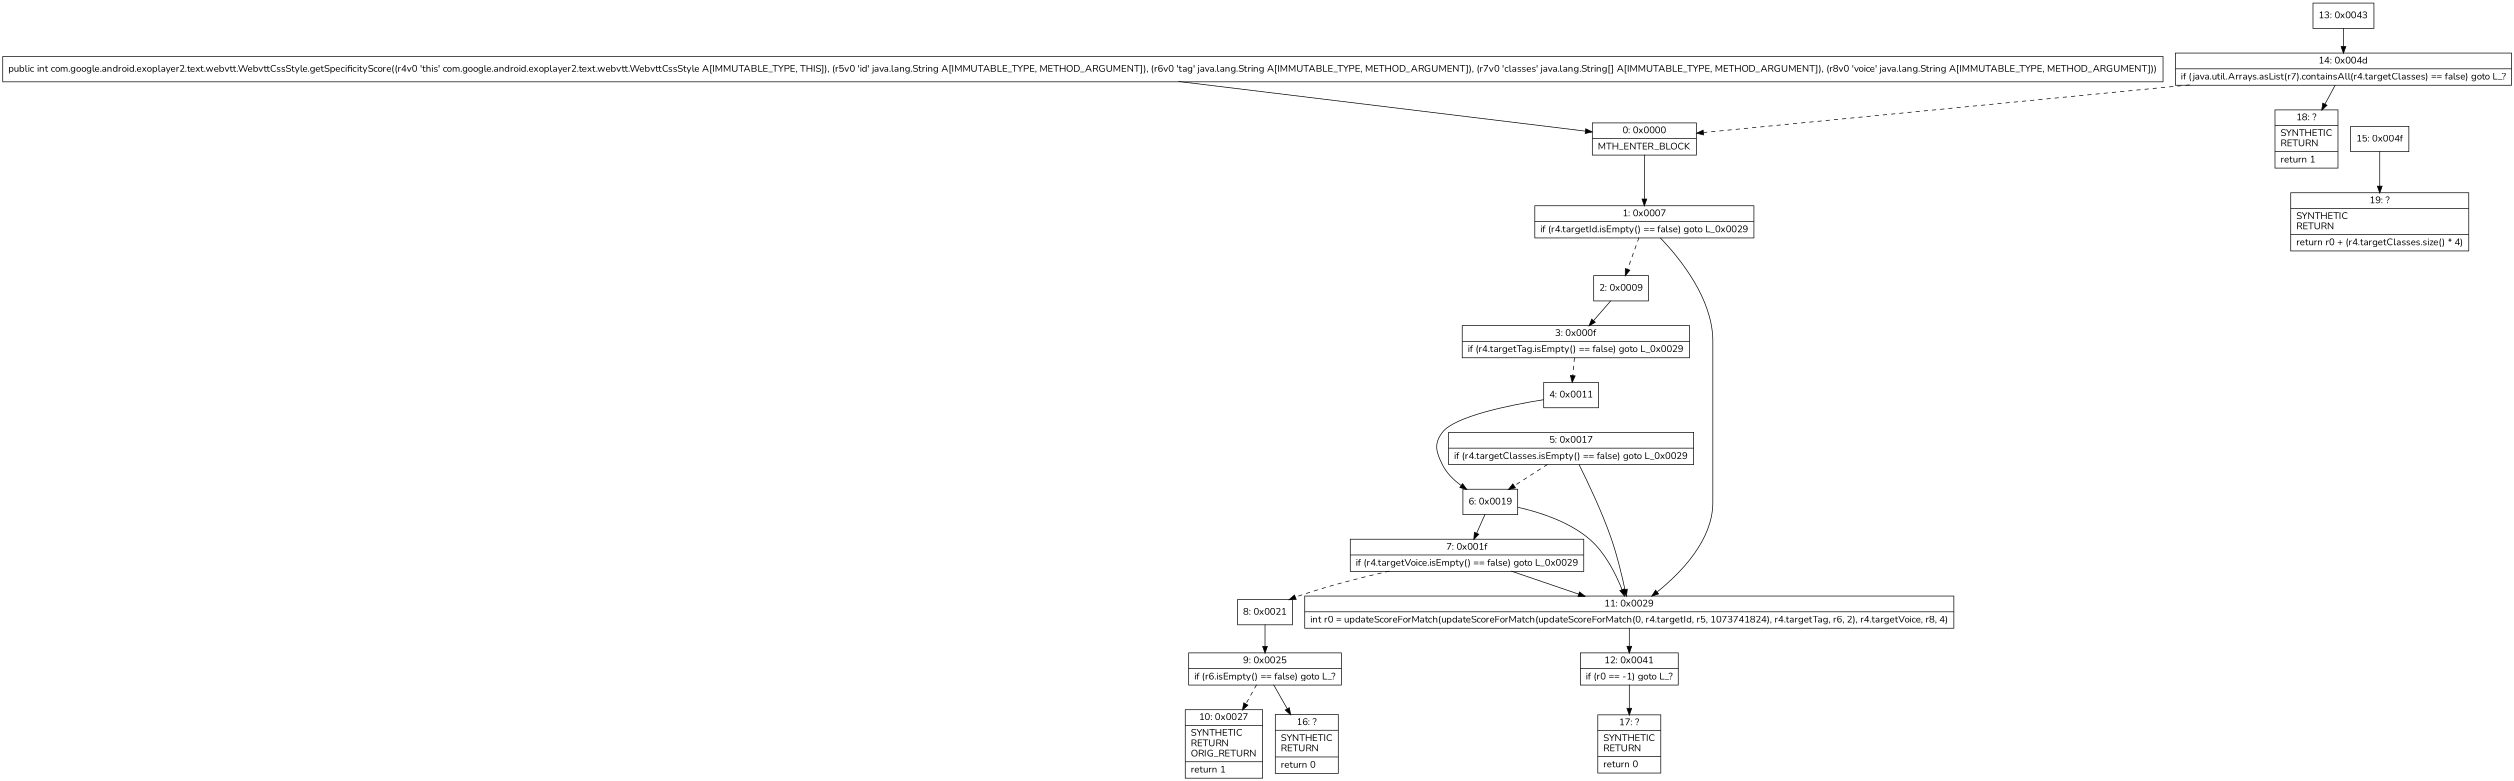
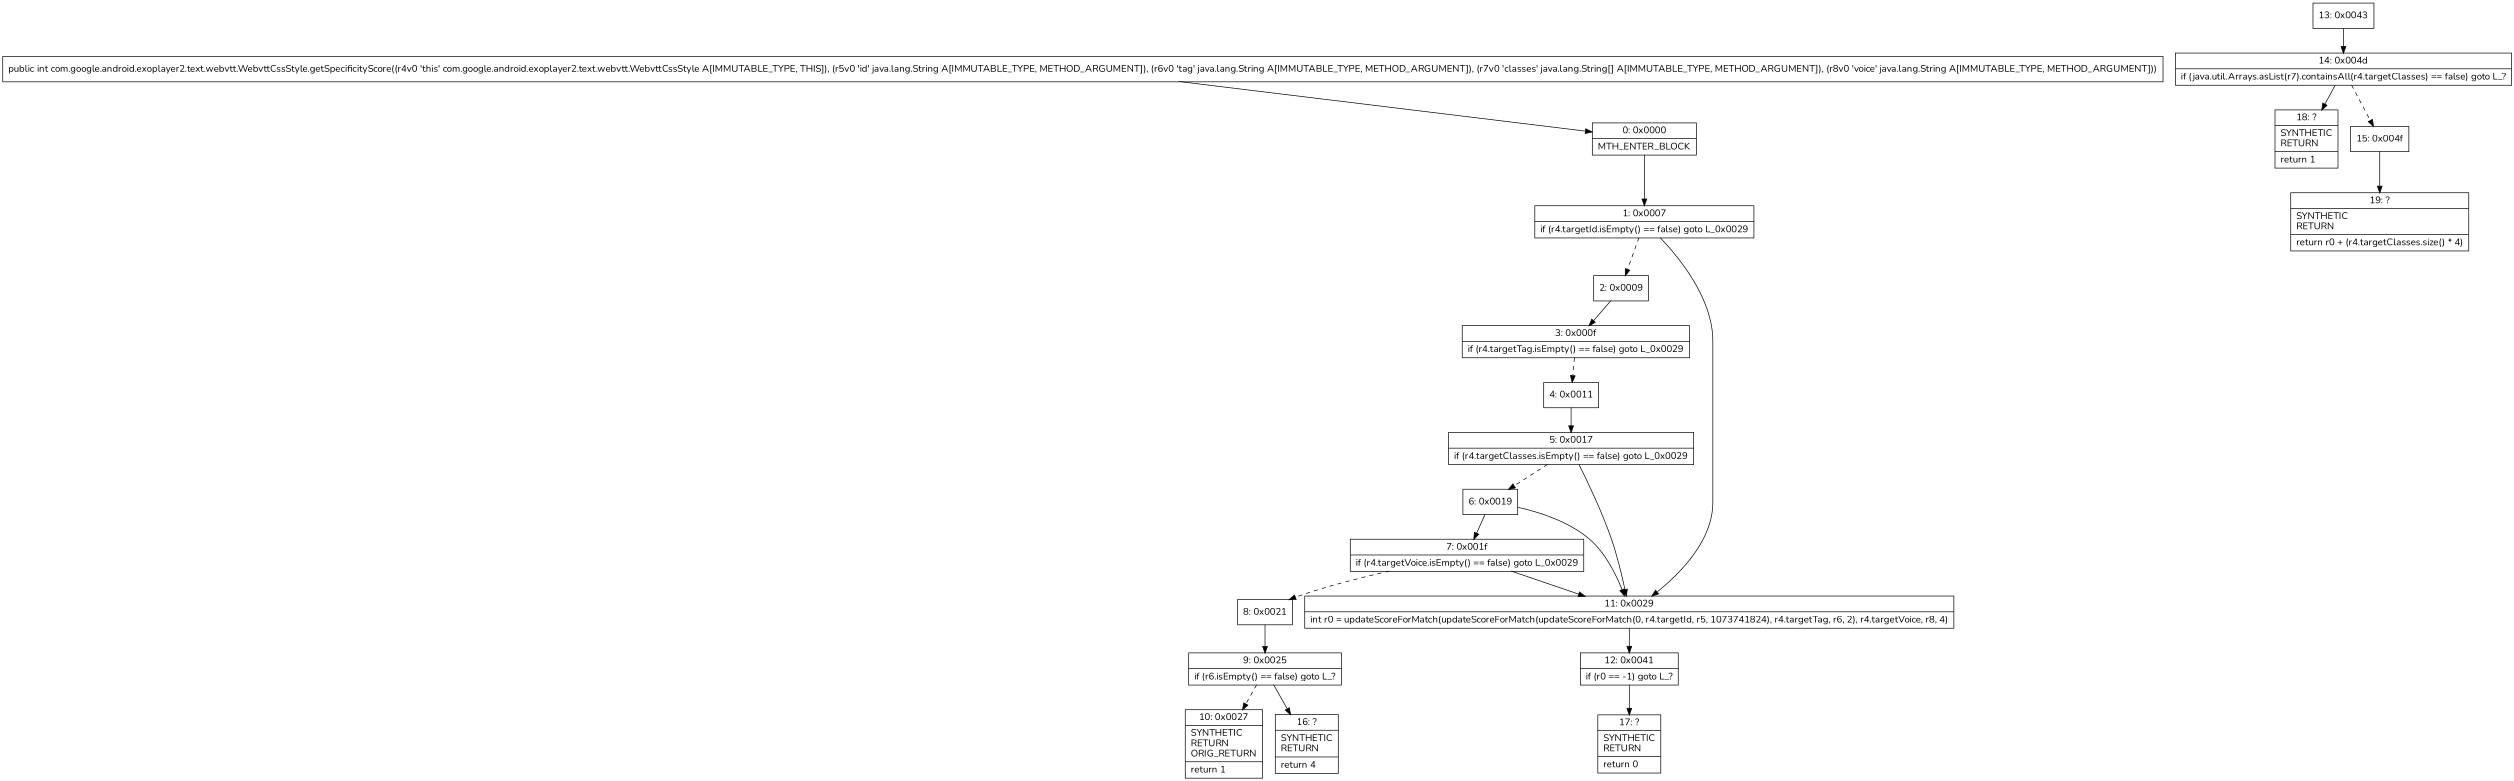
(1946, 109) -> (2361, 103)
(1461, 420) -> (1571, 417)
(1299, 765) -> (1299, 765)
